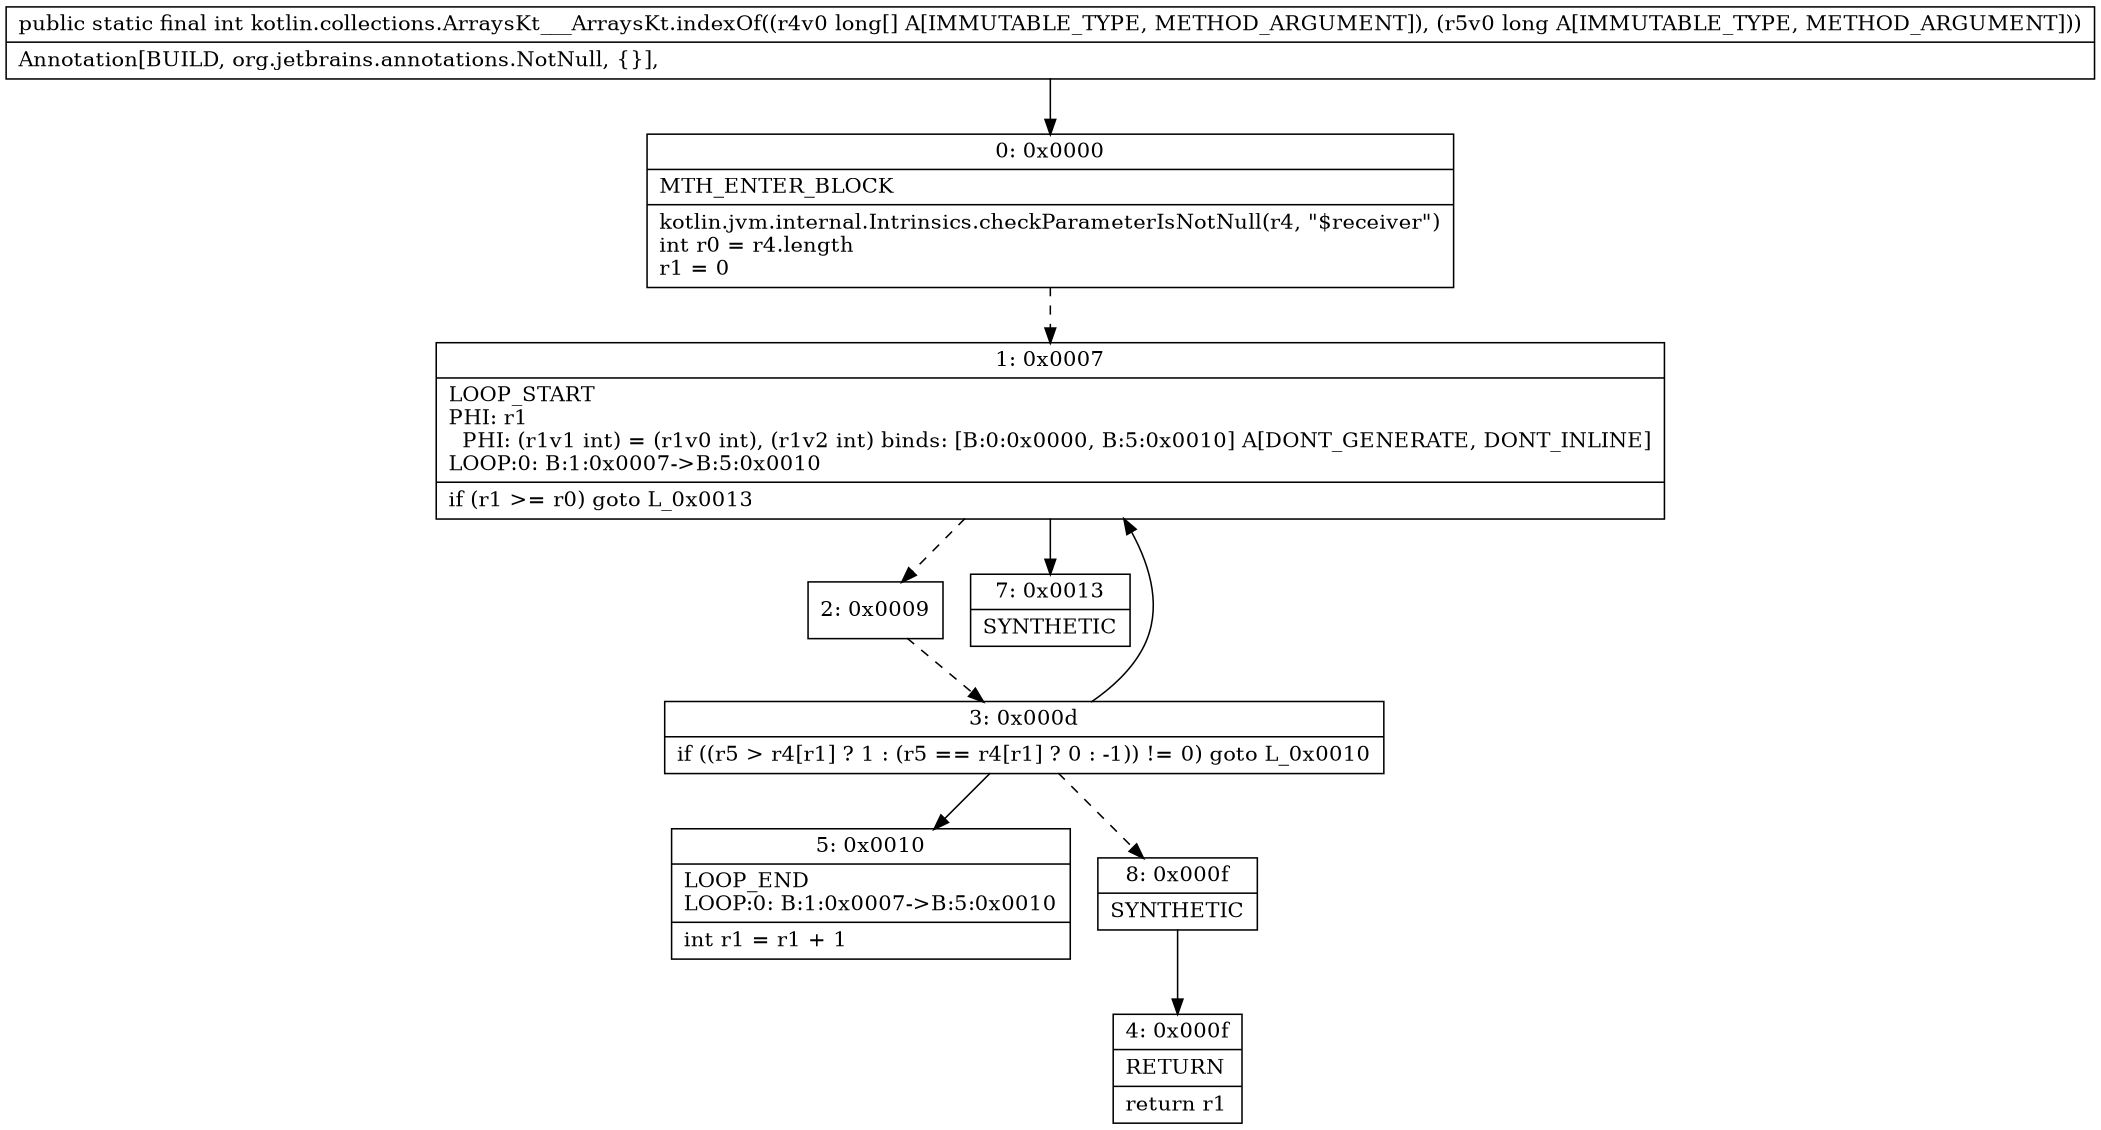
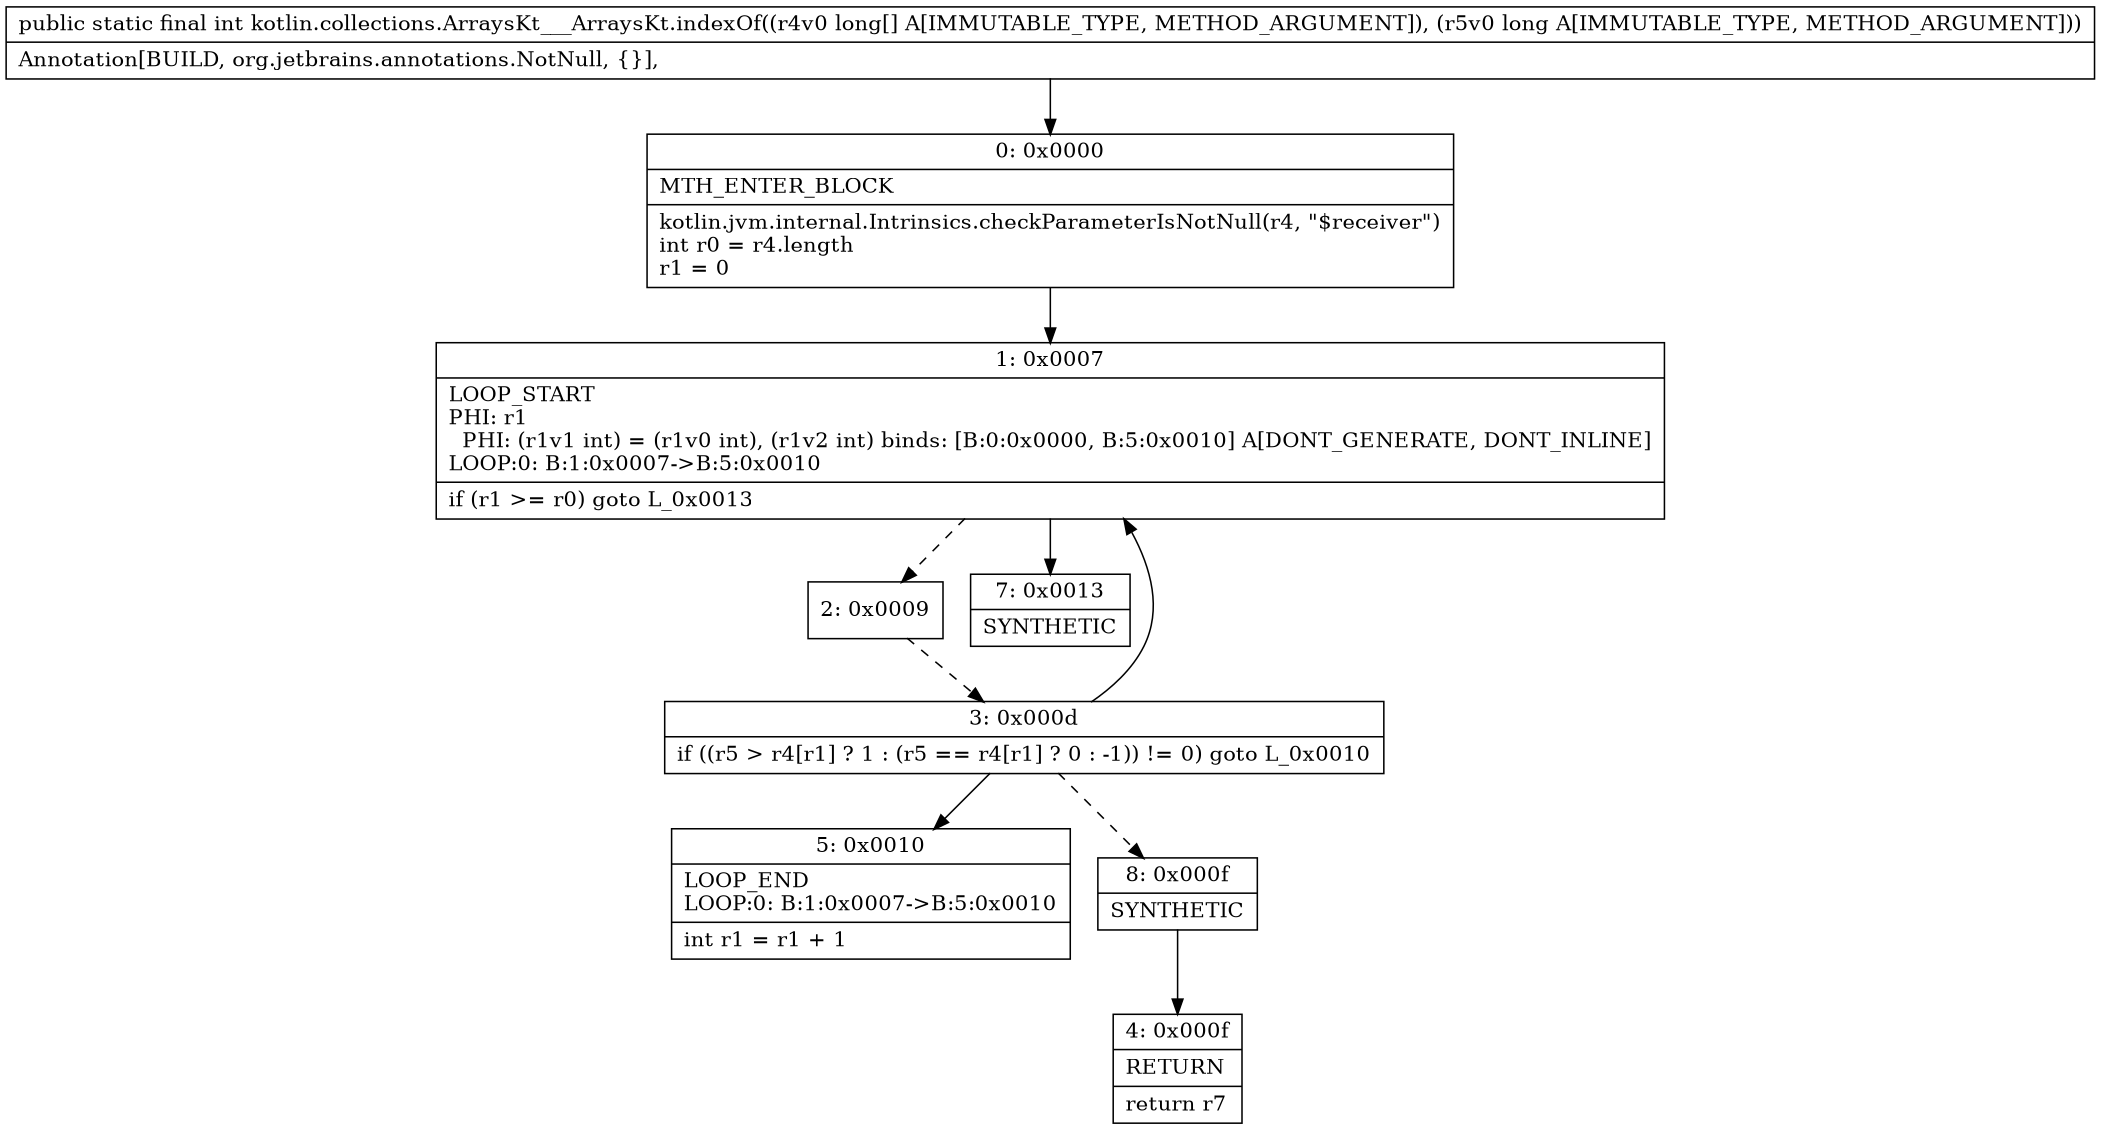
(1050, 307) -> (1050, 307)
(1177, 1104) -> (1177, 1104)
